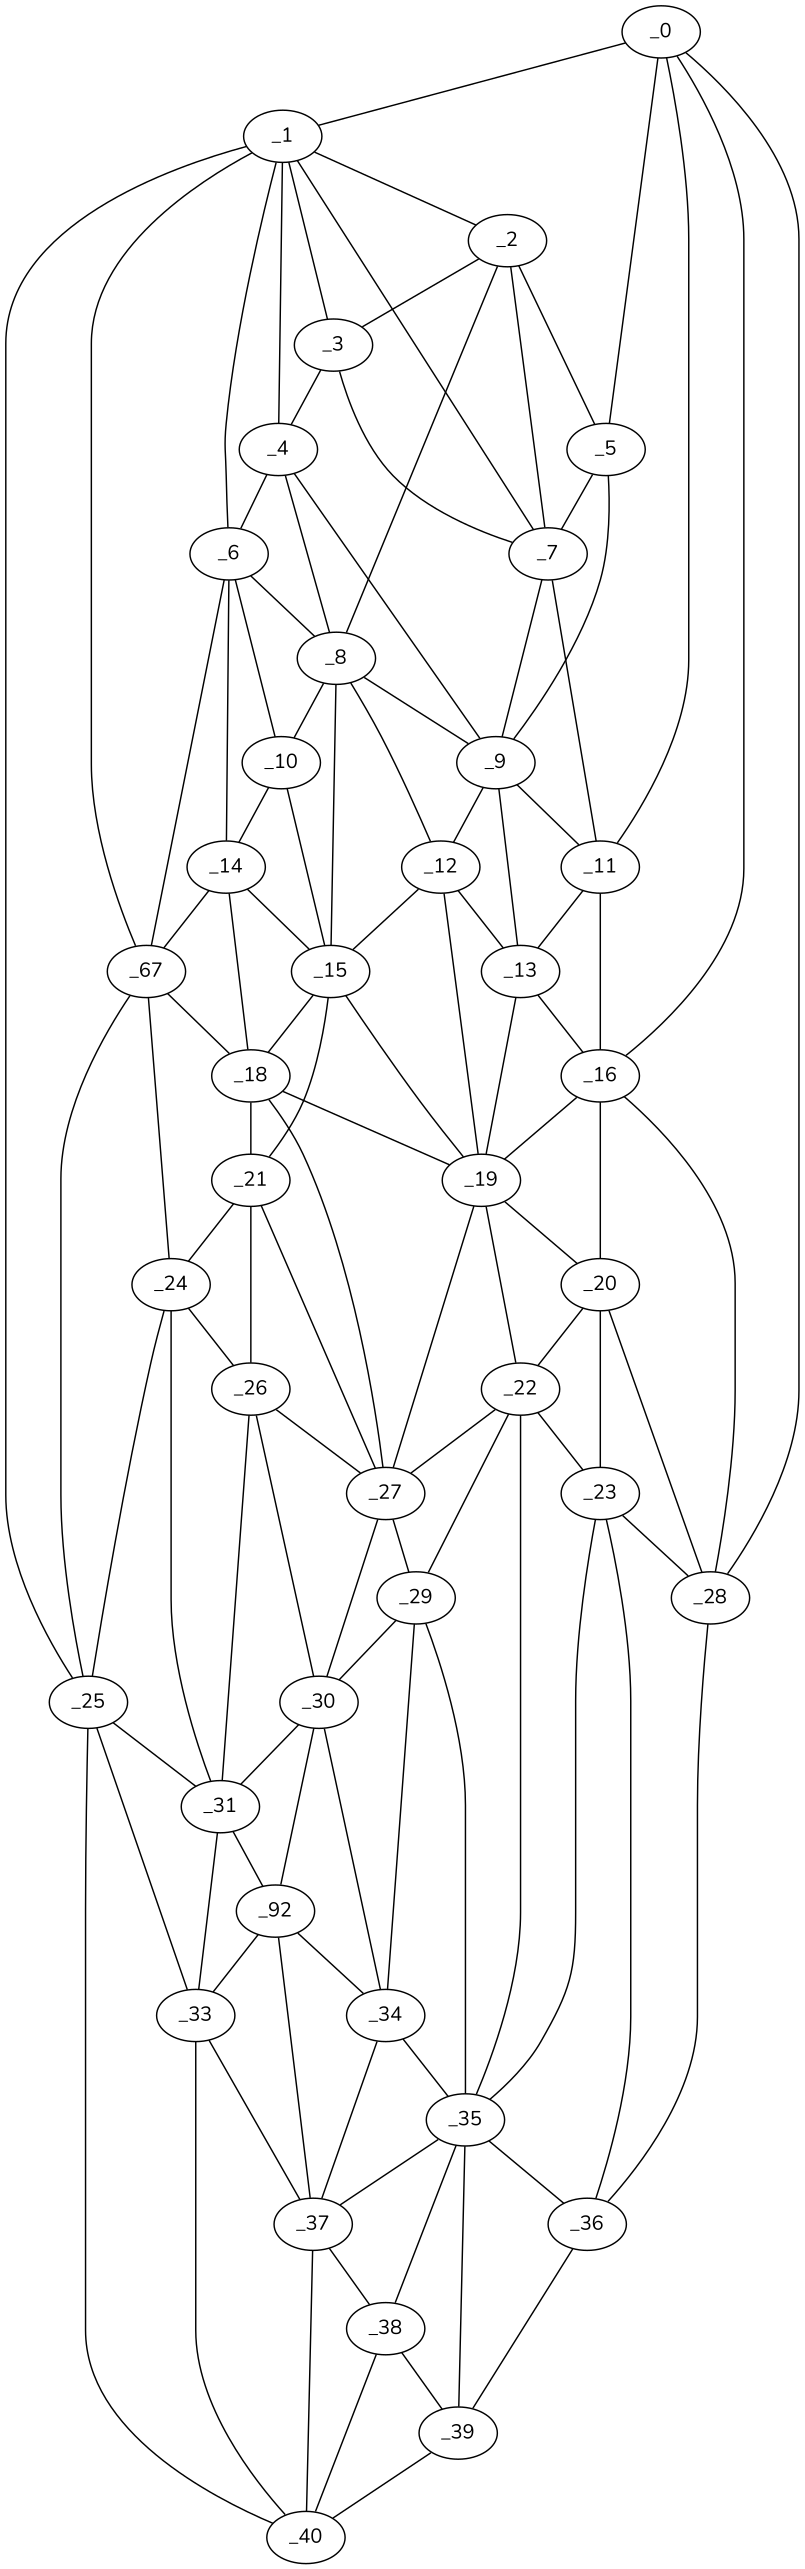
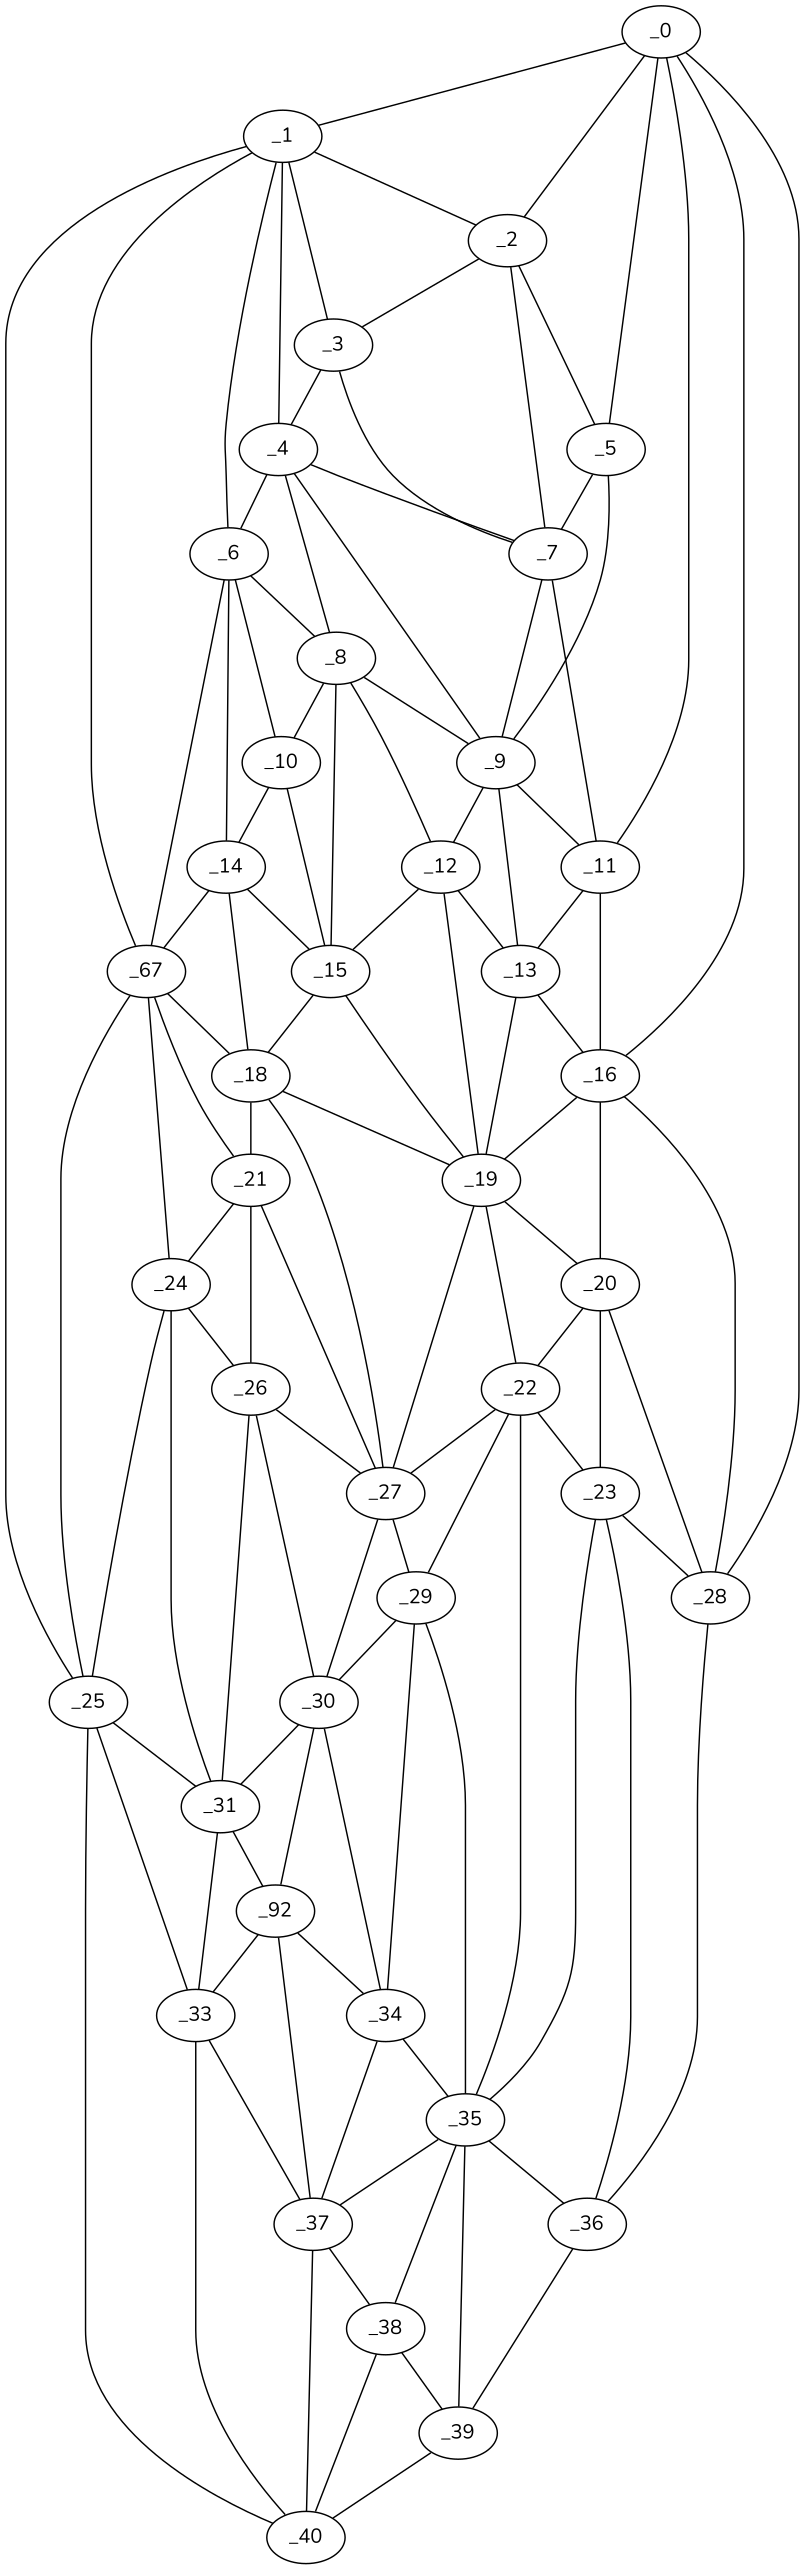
(415, 345) -> (412, 504)
(422, 449) -> (584, 136)
(311, 1082) -> (188, 1080)
